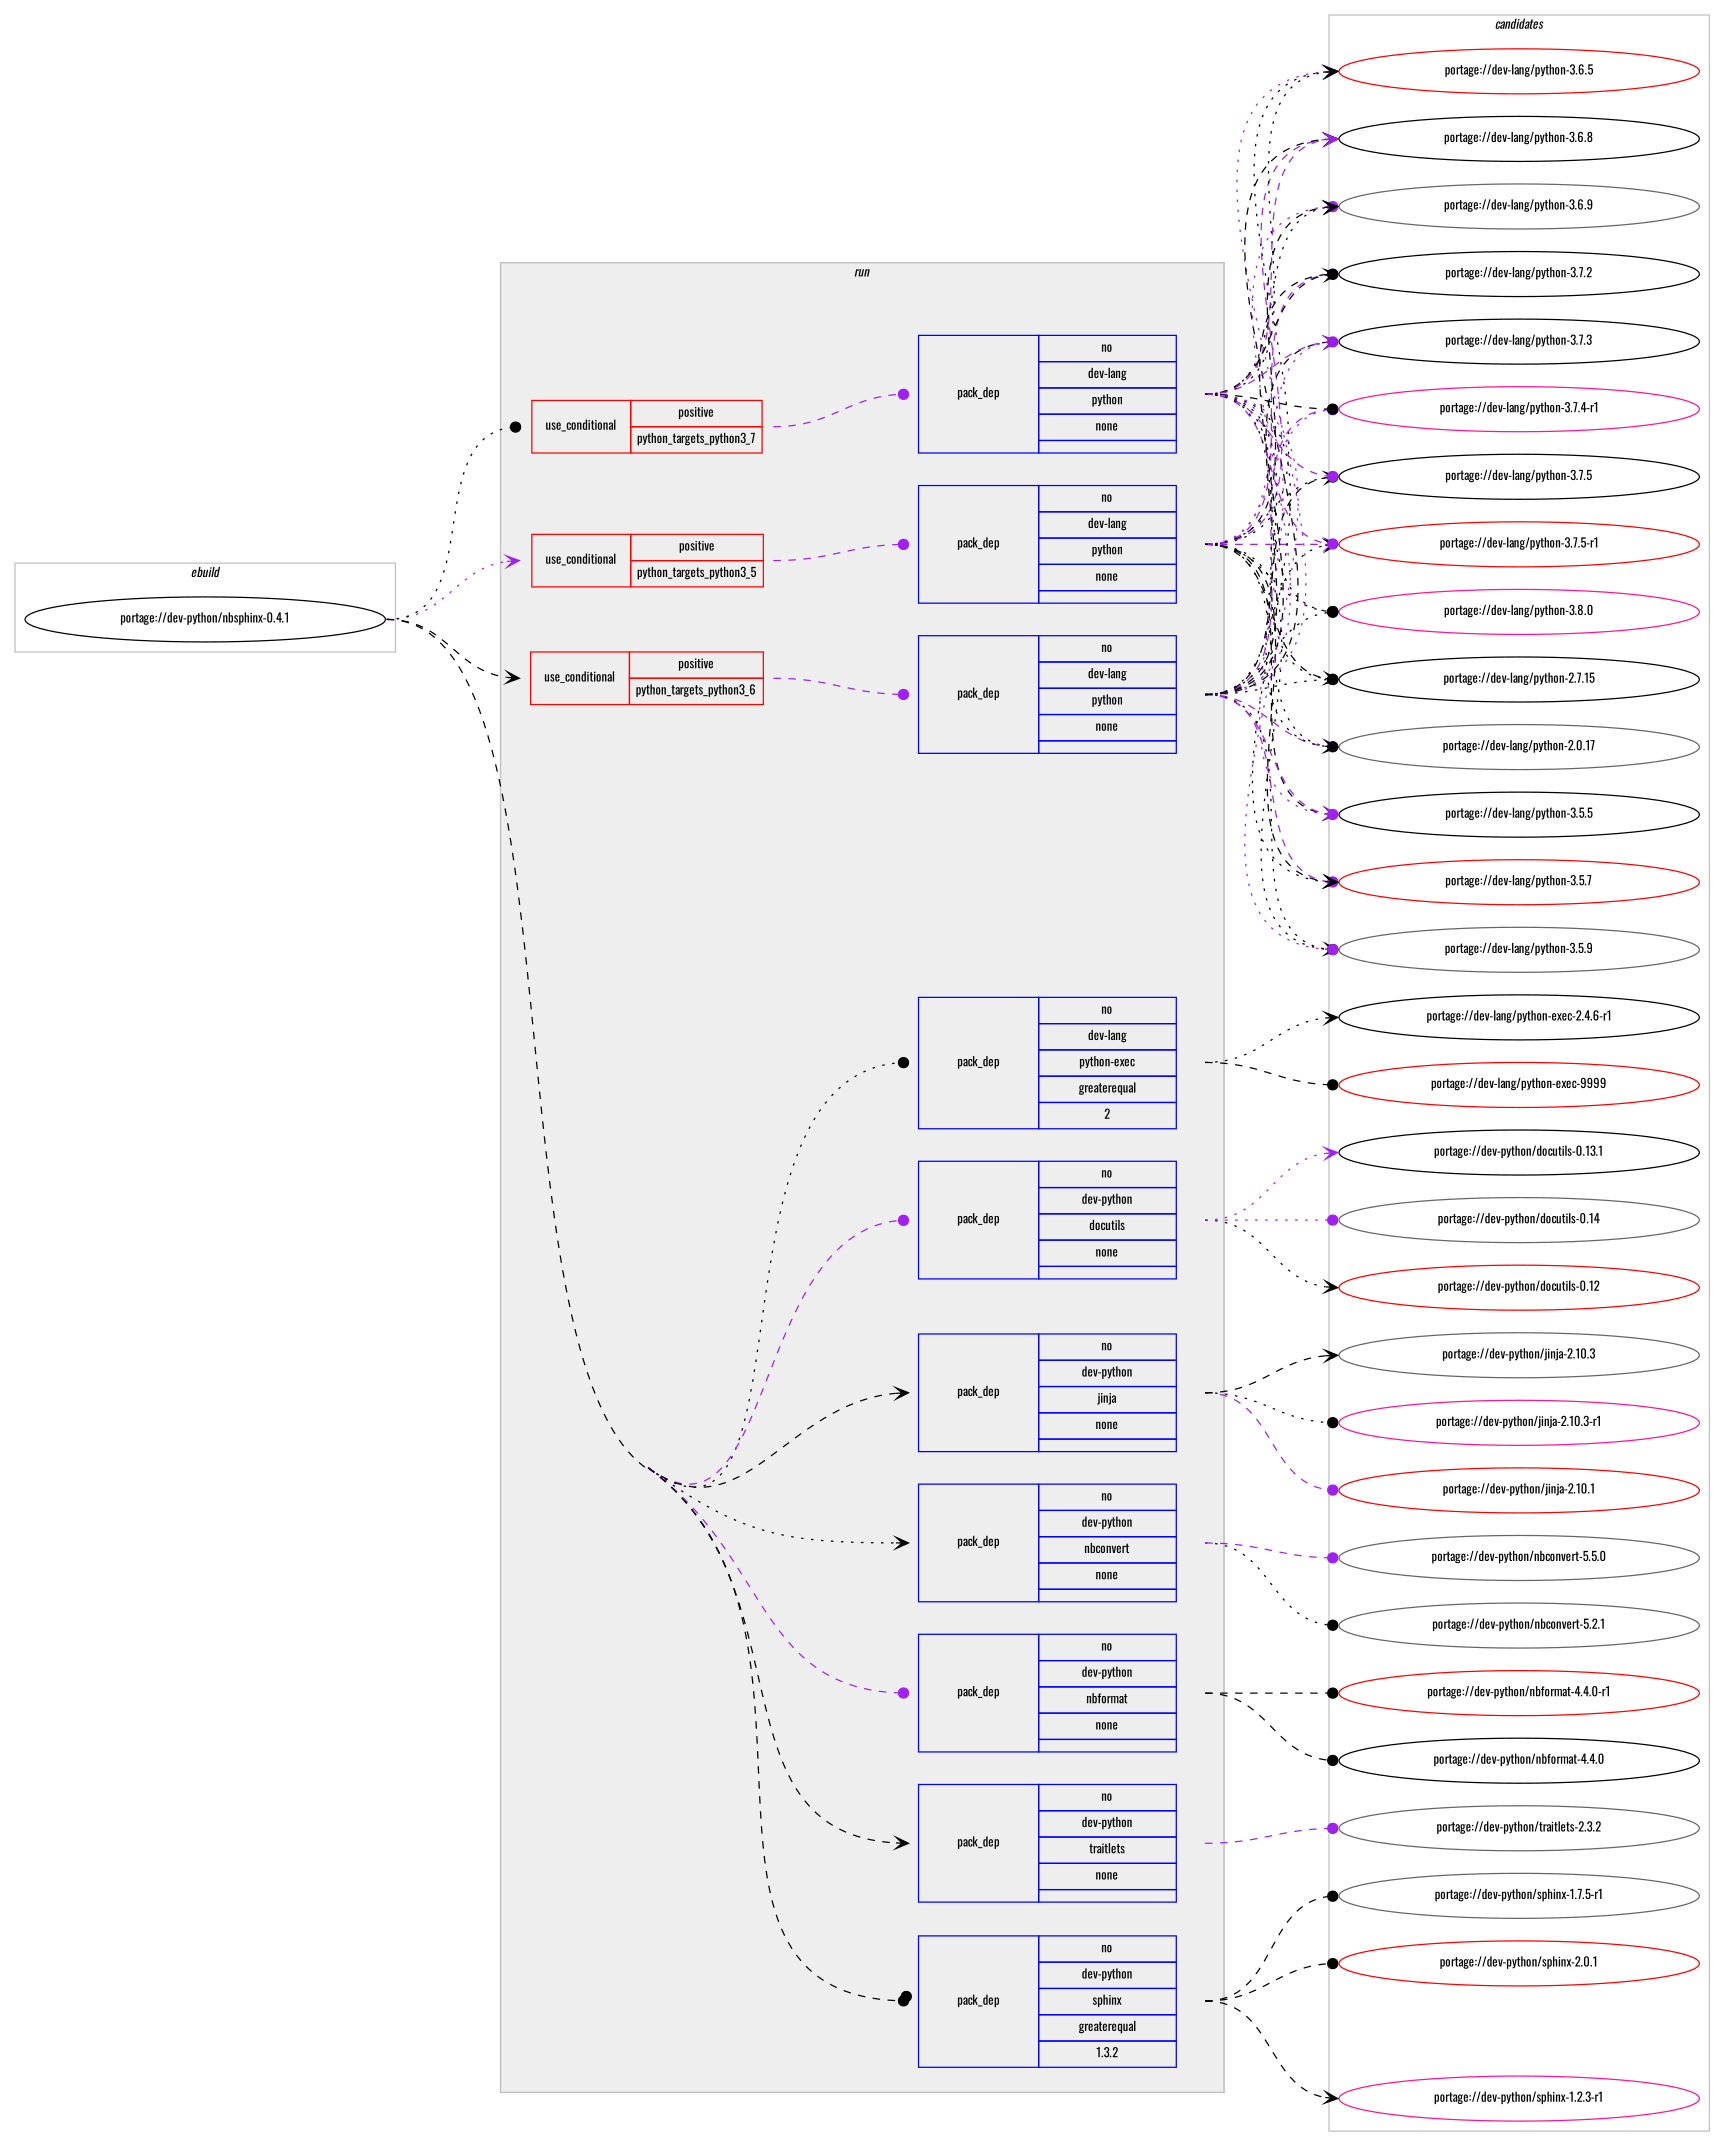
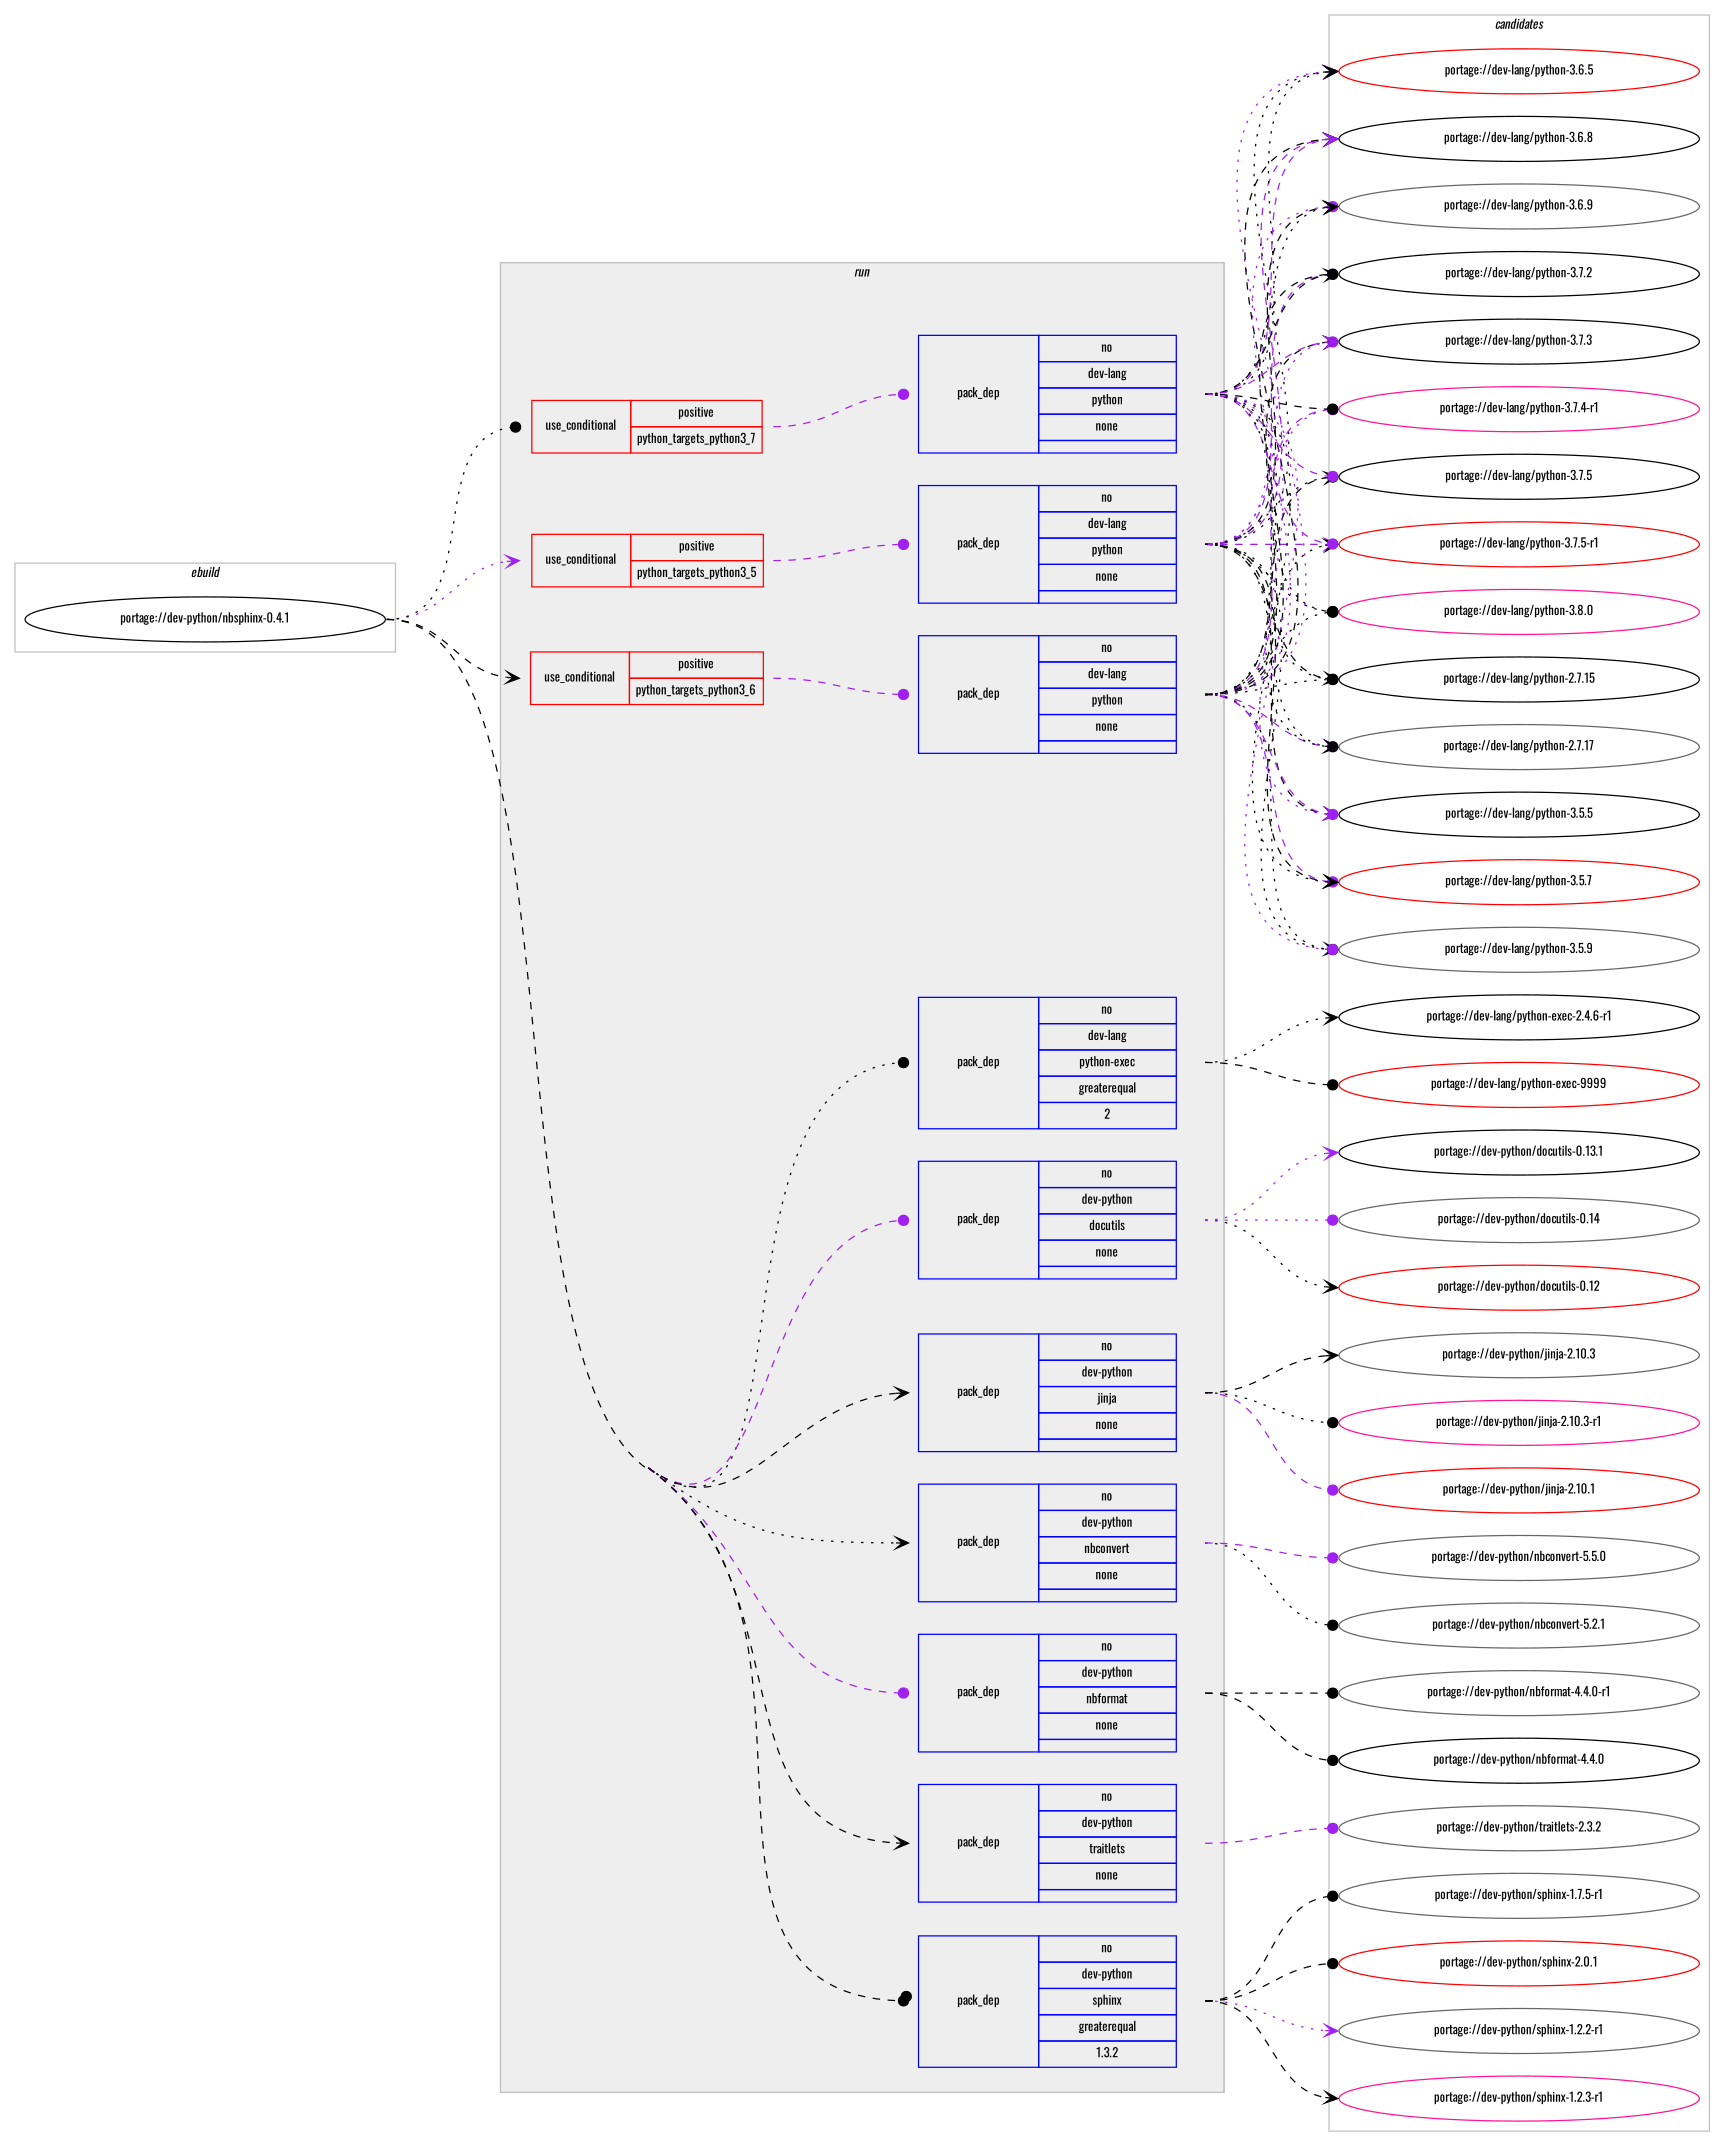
(1519, 747) -> (1519, 747)
(1519, 1693) -> (1519, 1693)
none -> (1519, 2031)
